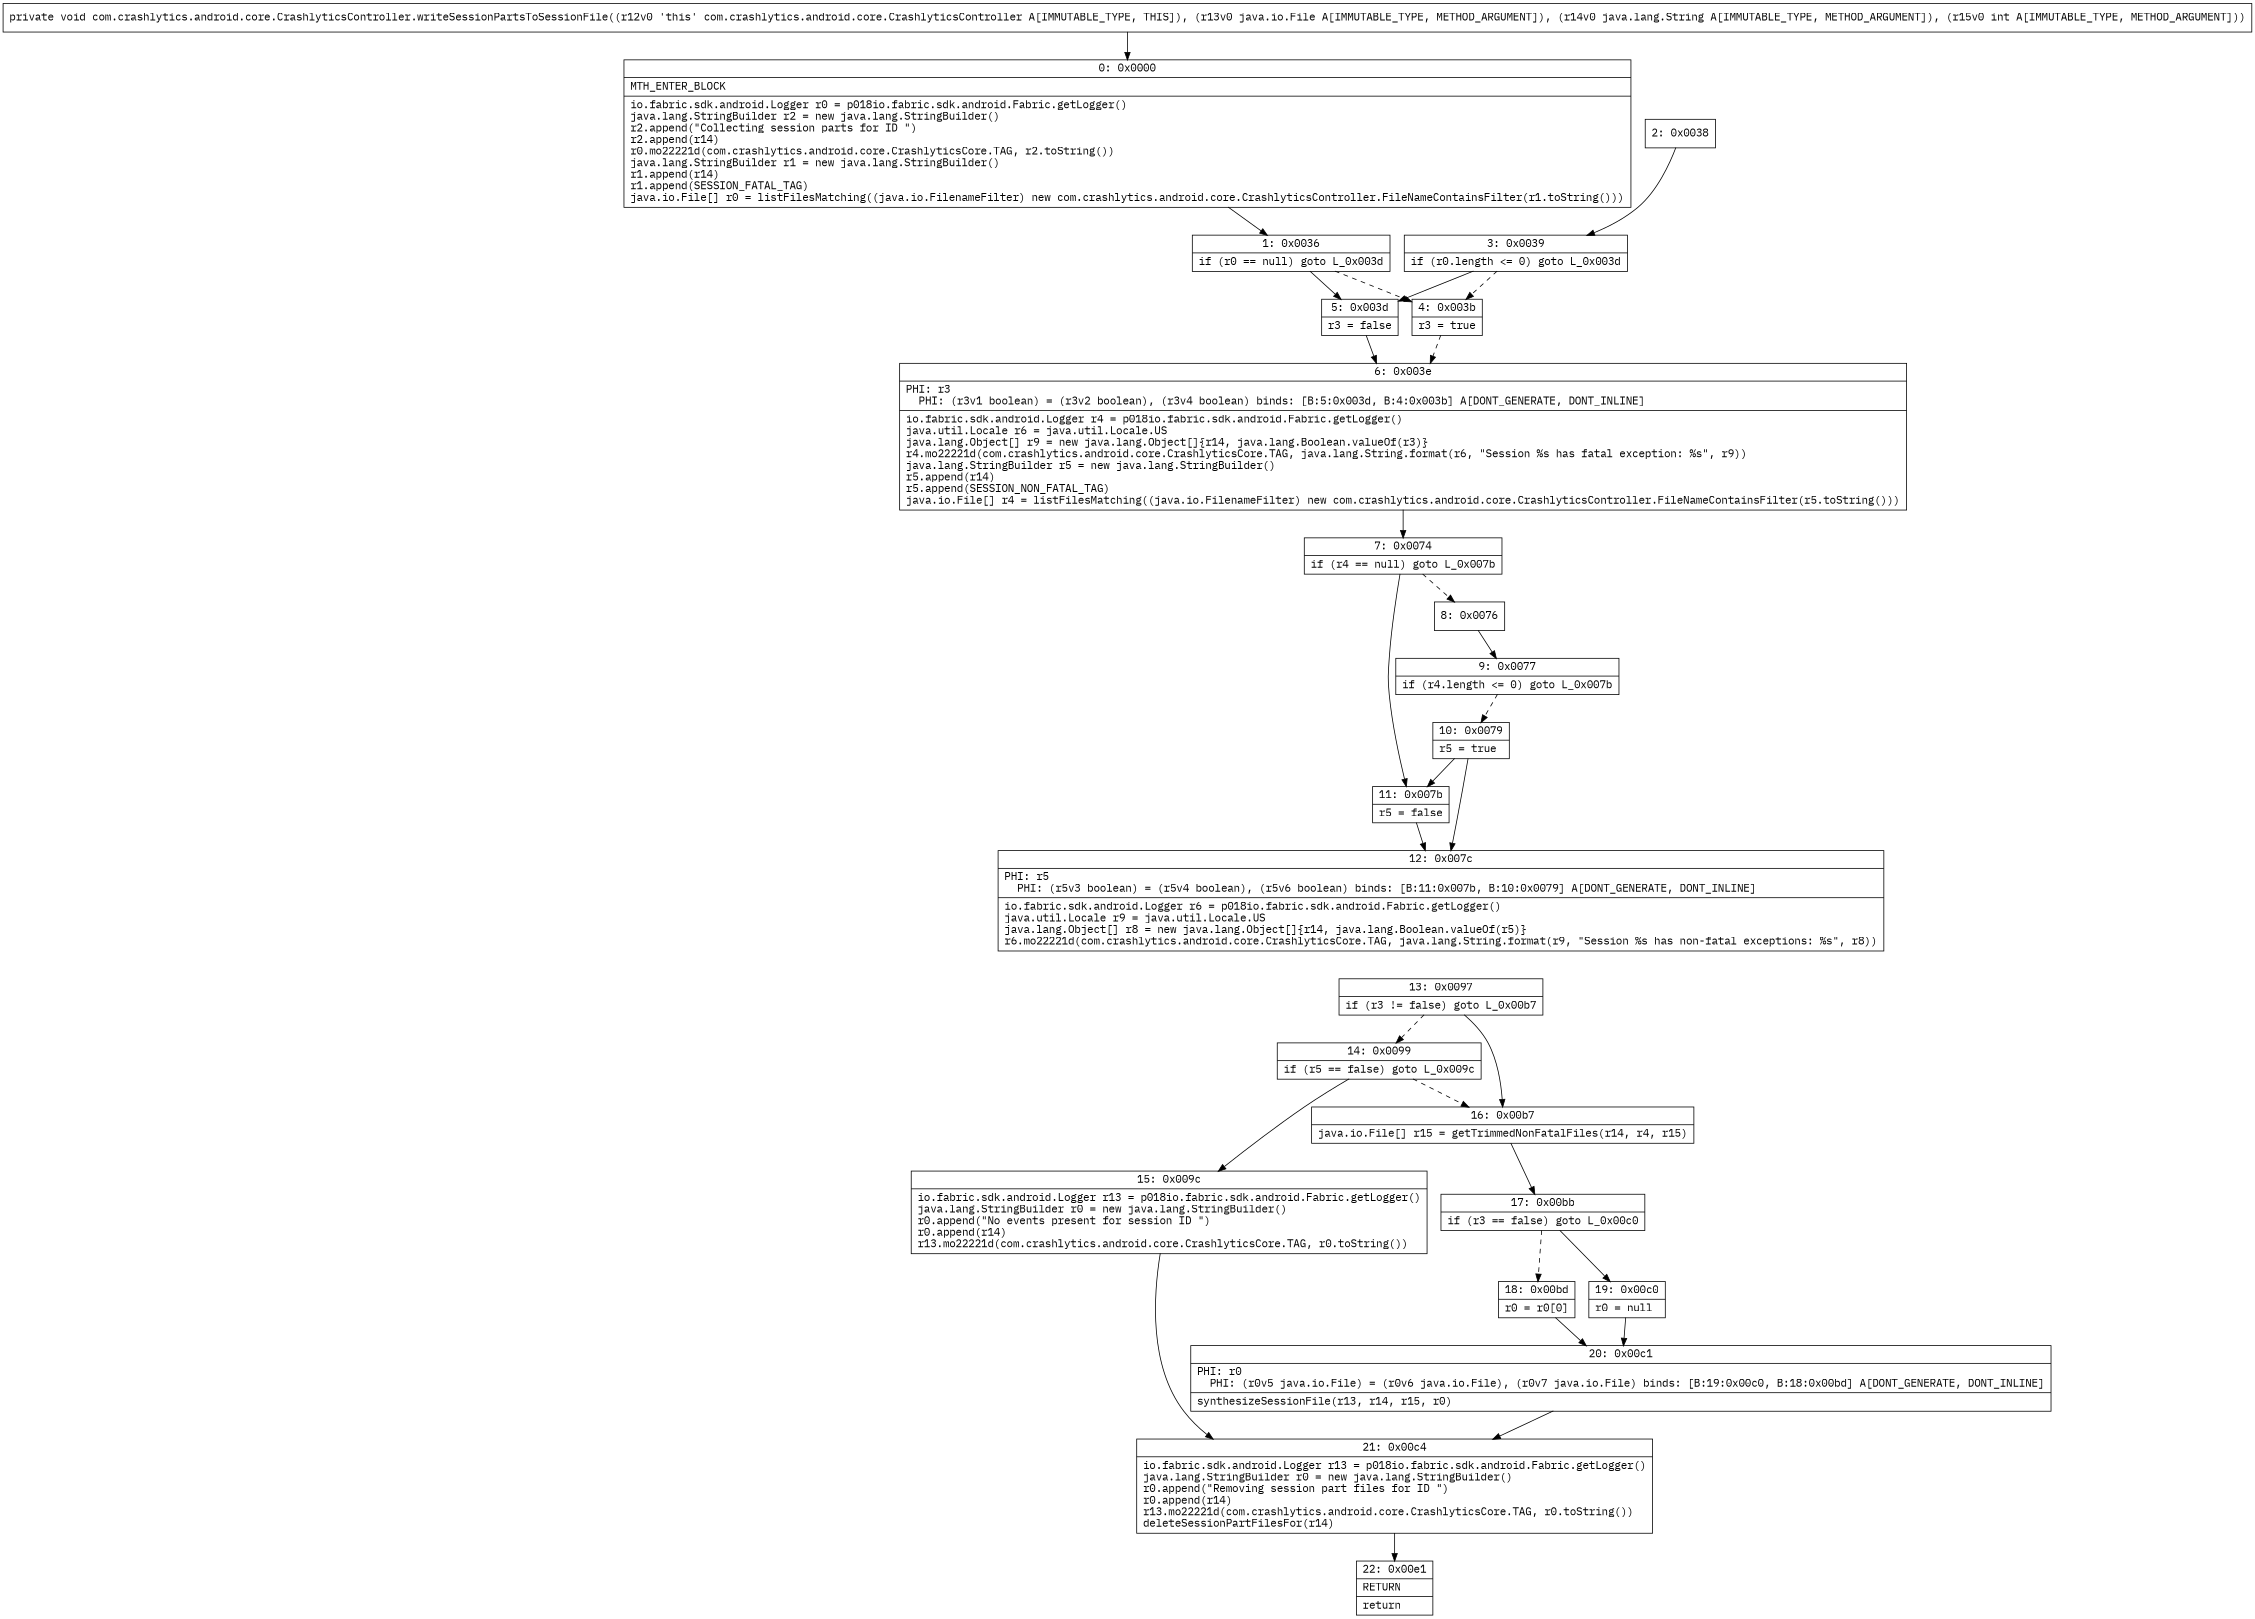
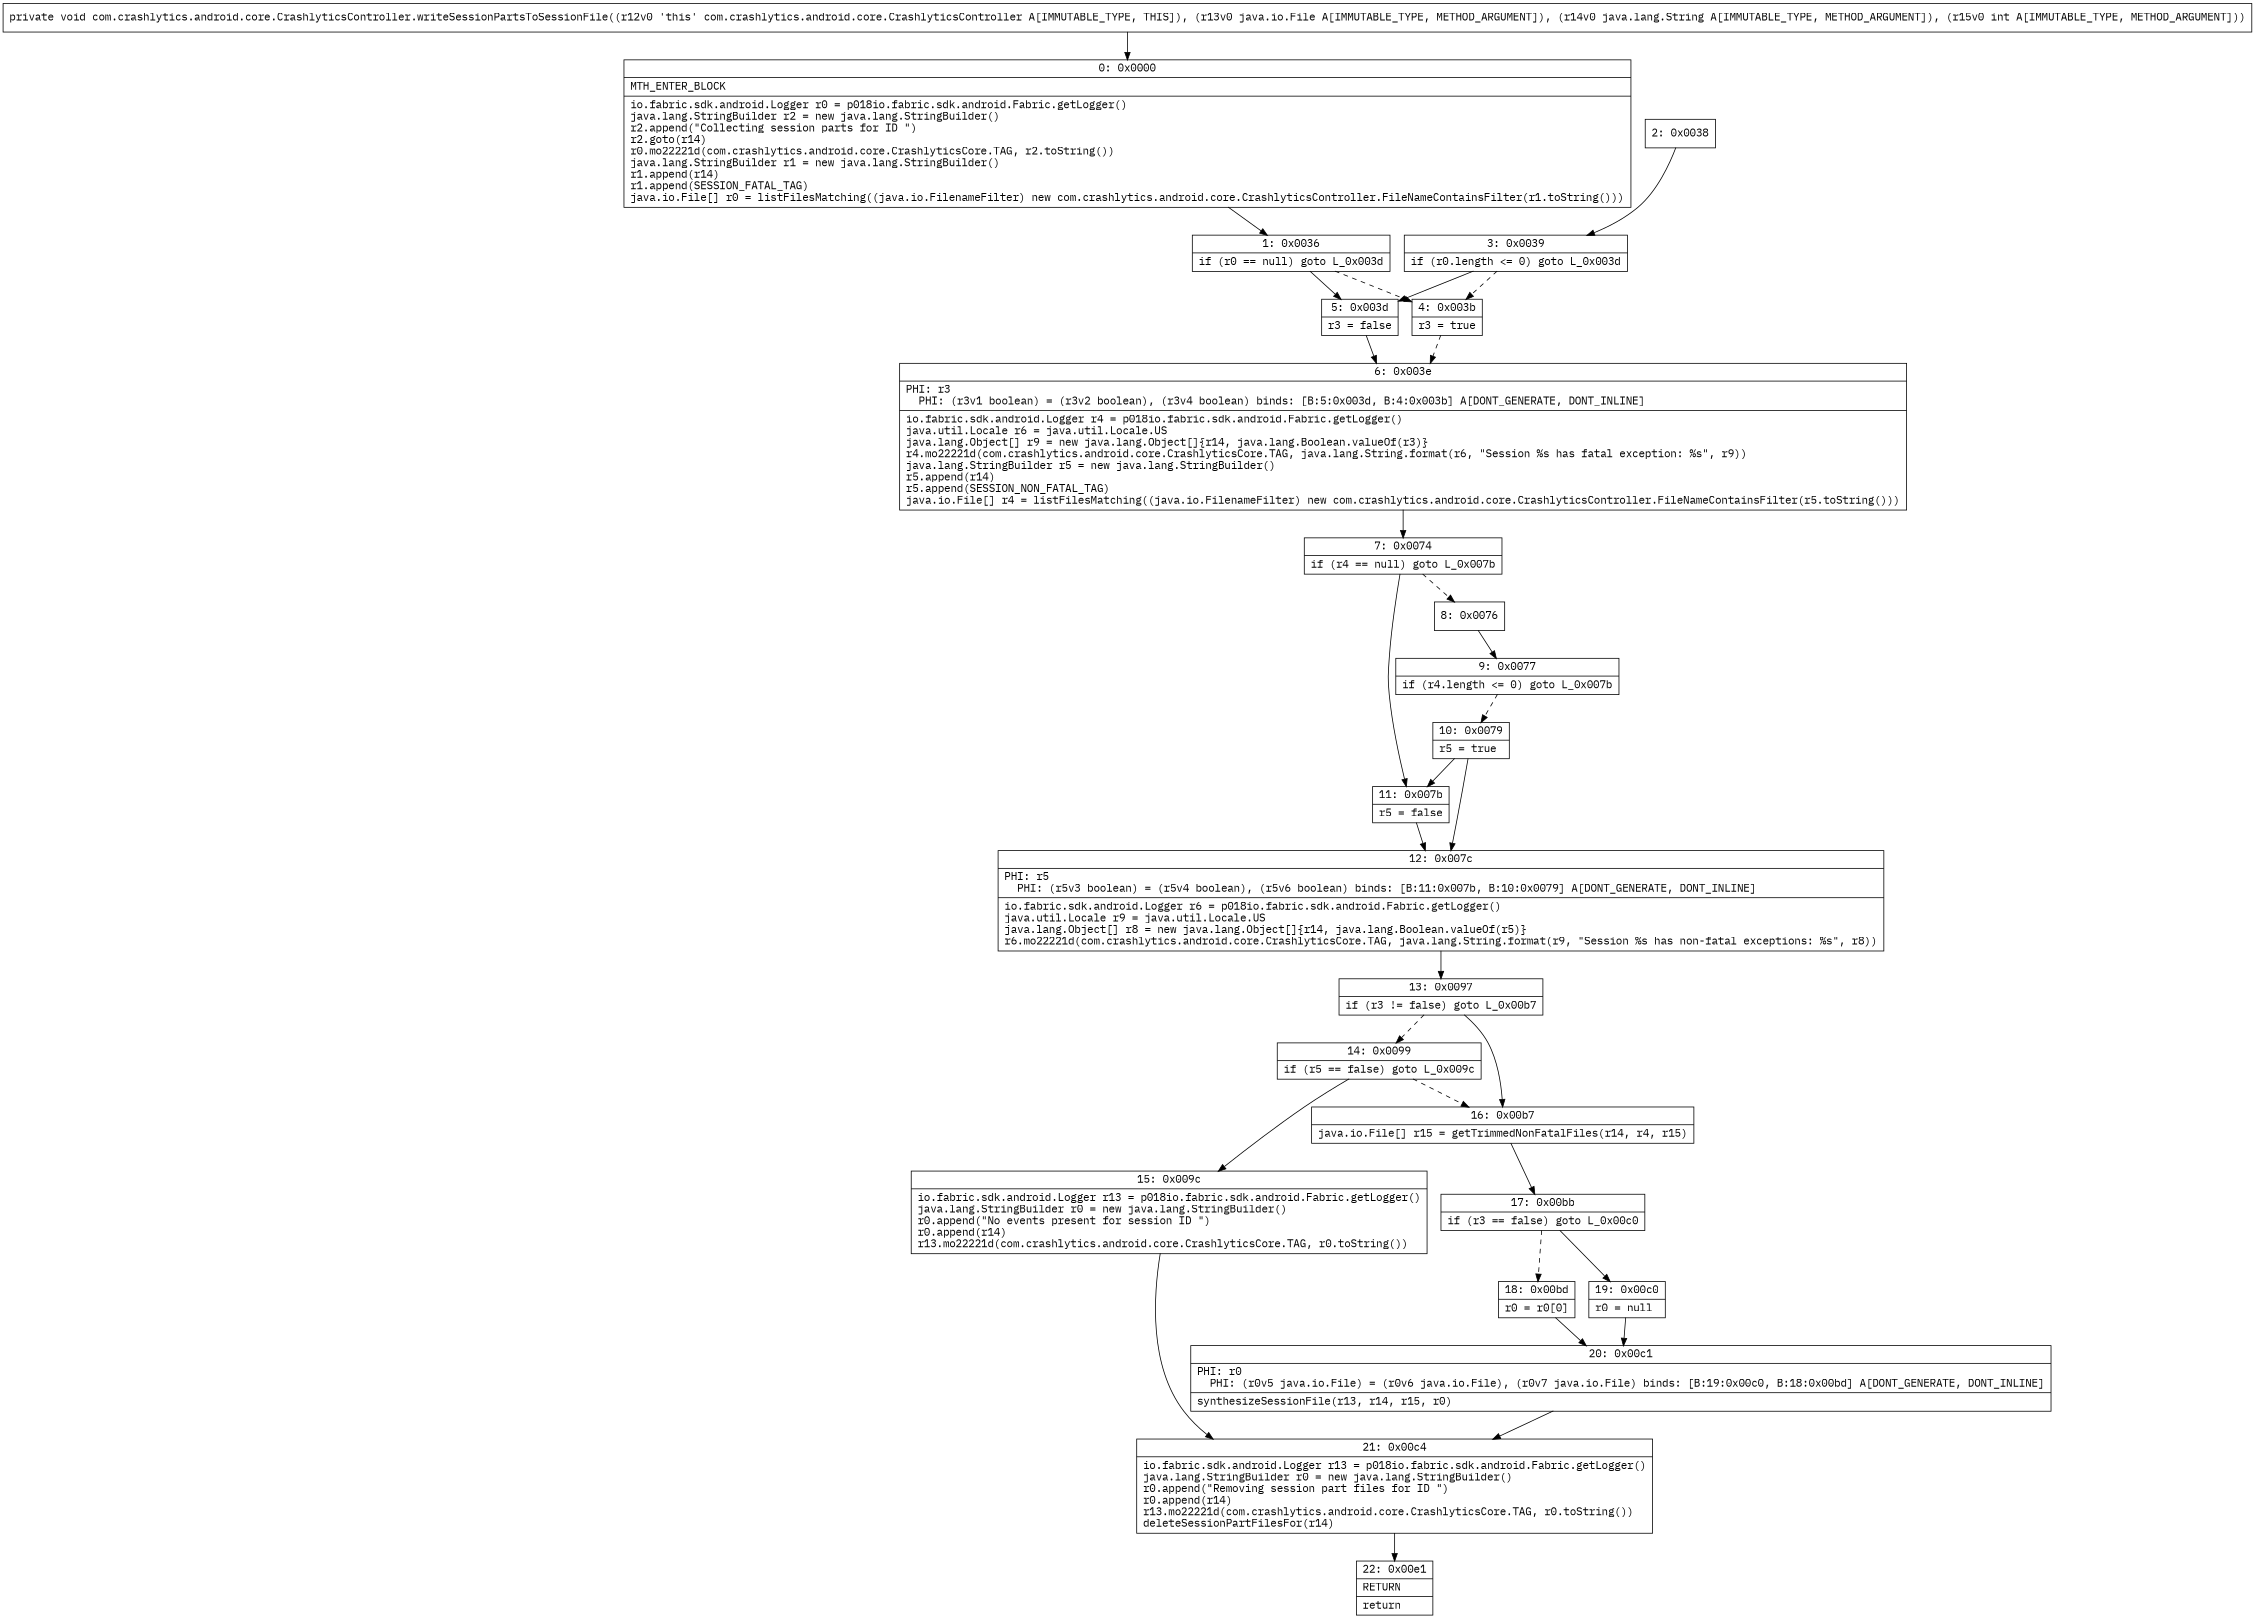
(675, 140) -> (669, 140)
none -> (1441, 961)
